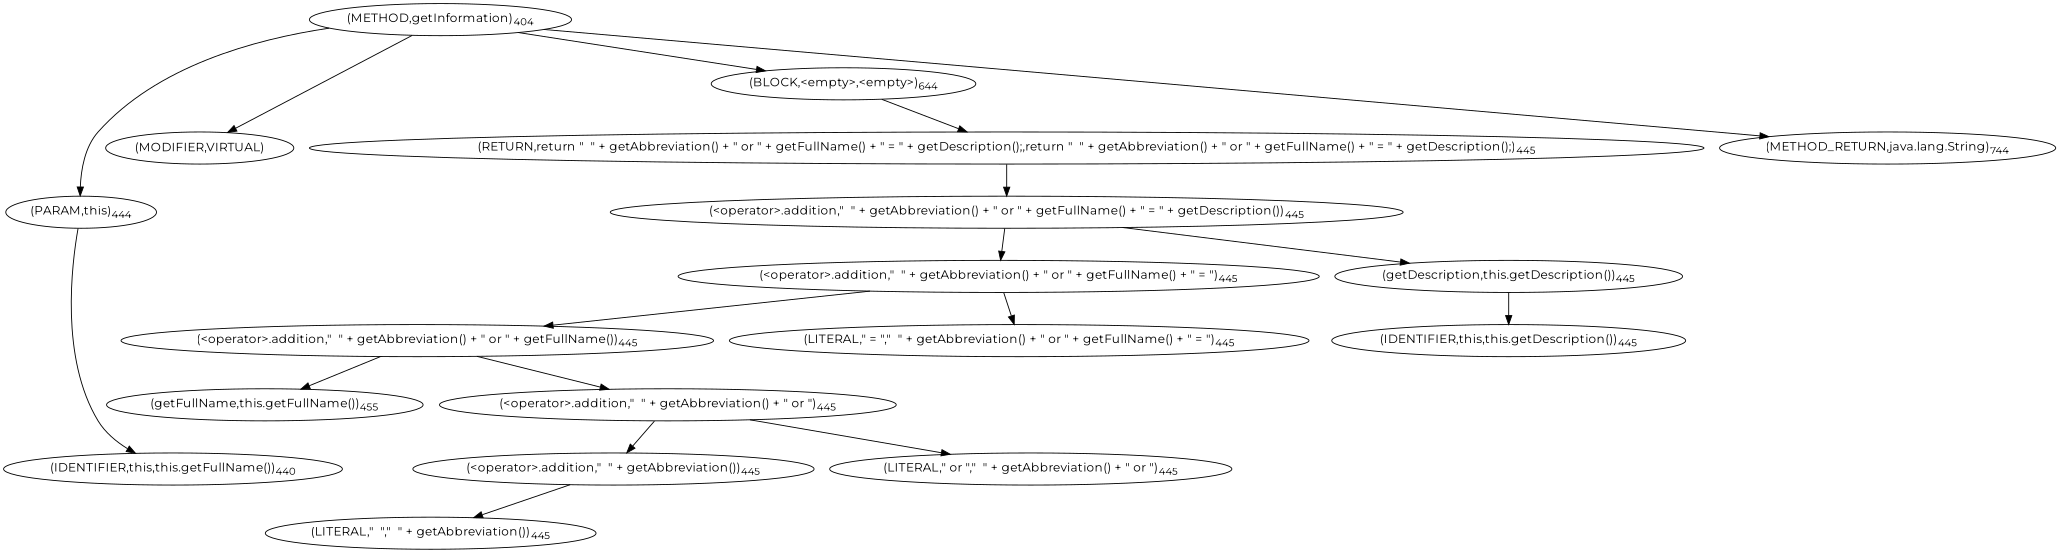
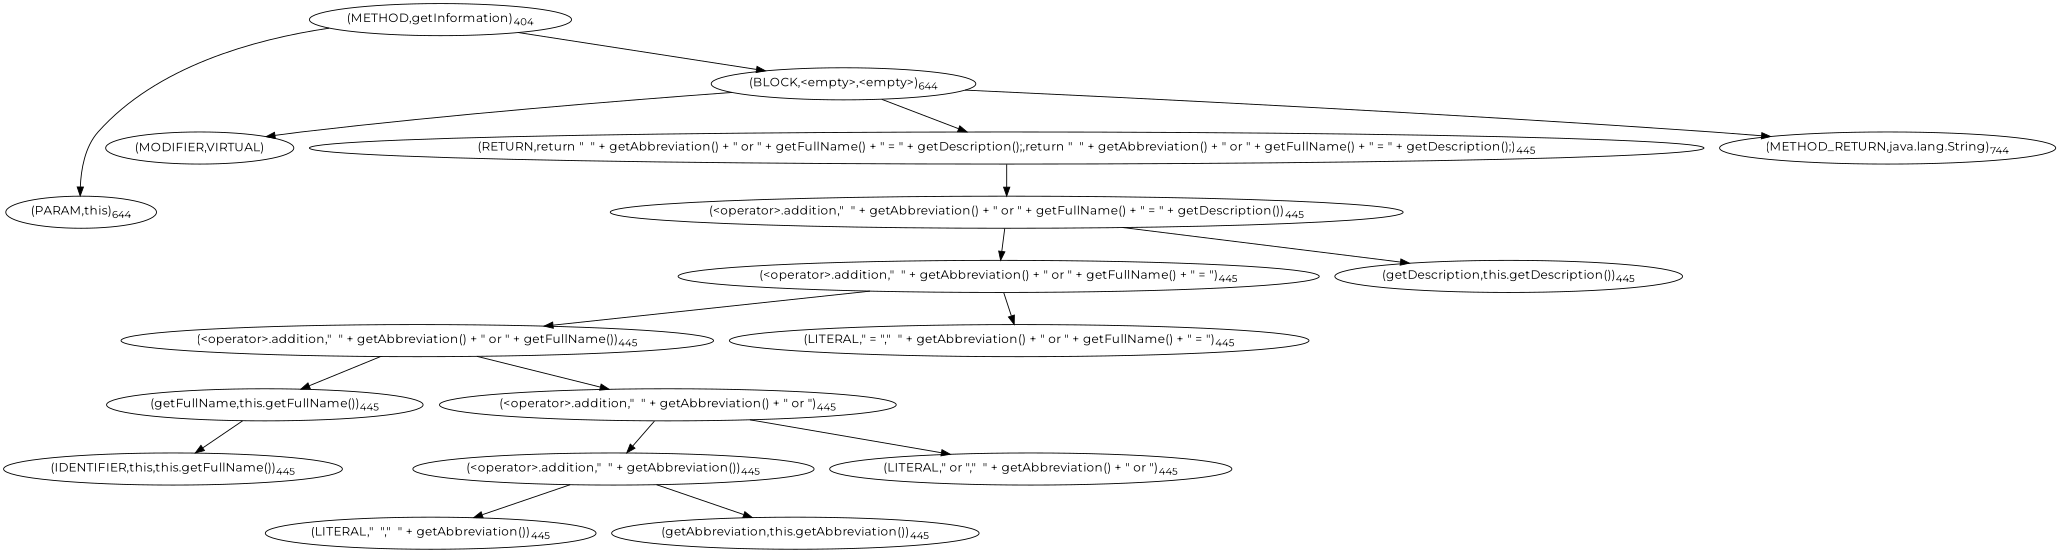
(324, 82) -> (503, 111)
(1152, 82) -> (1364, 110)
(122, 211) -> (122, 211)
(1509, 341) -> none
(74, 347) -> (223, 434)
(370, 403) -> (370, 403)
(286, 468) -> (286, 468)
none -> (795, 533)
